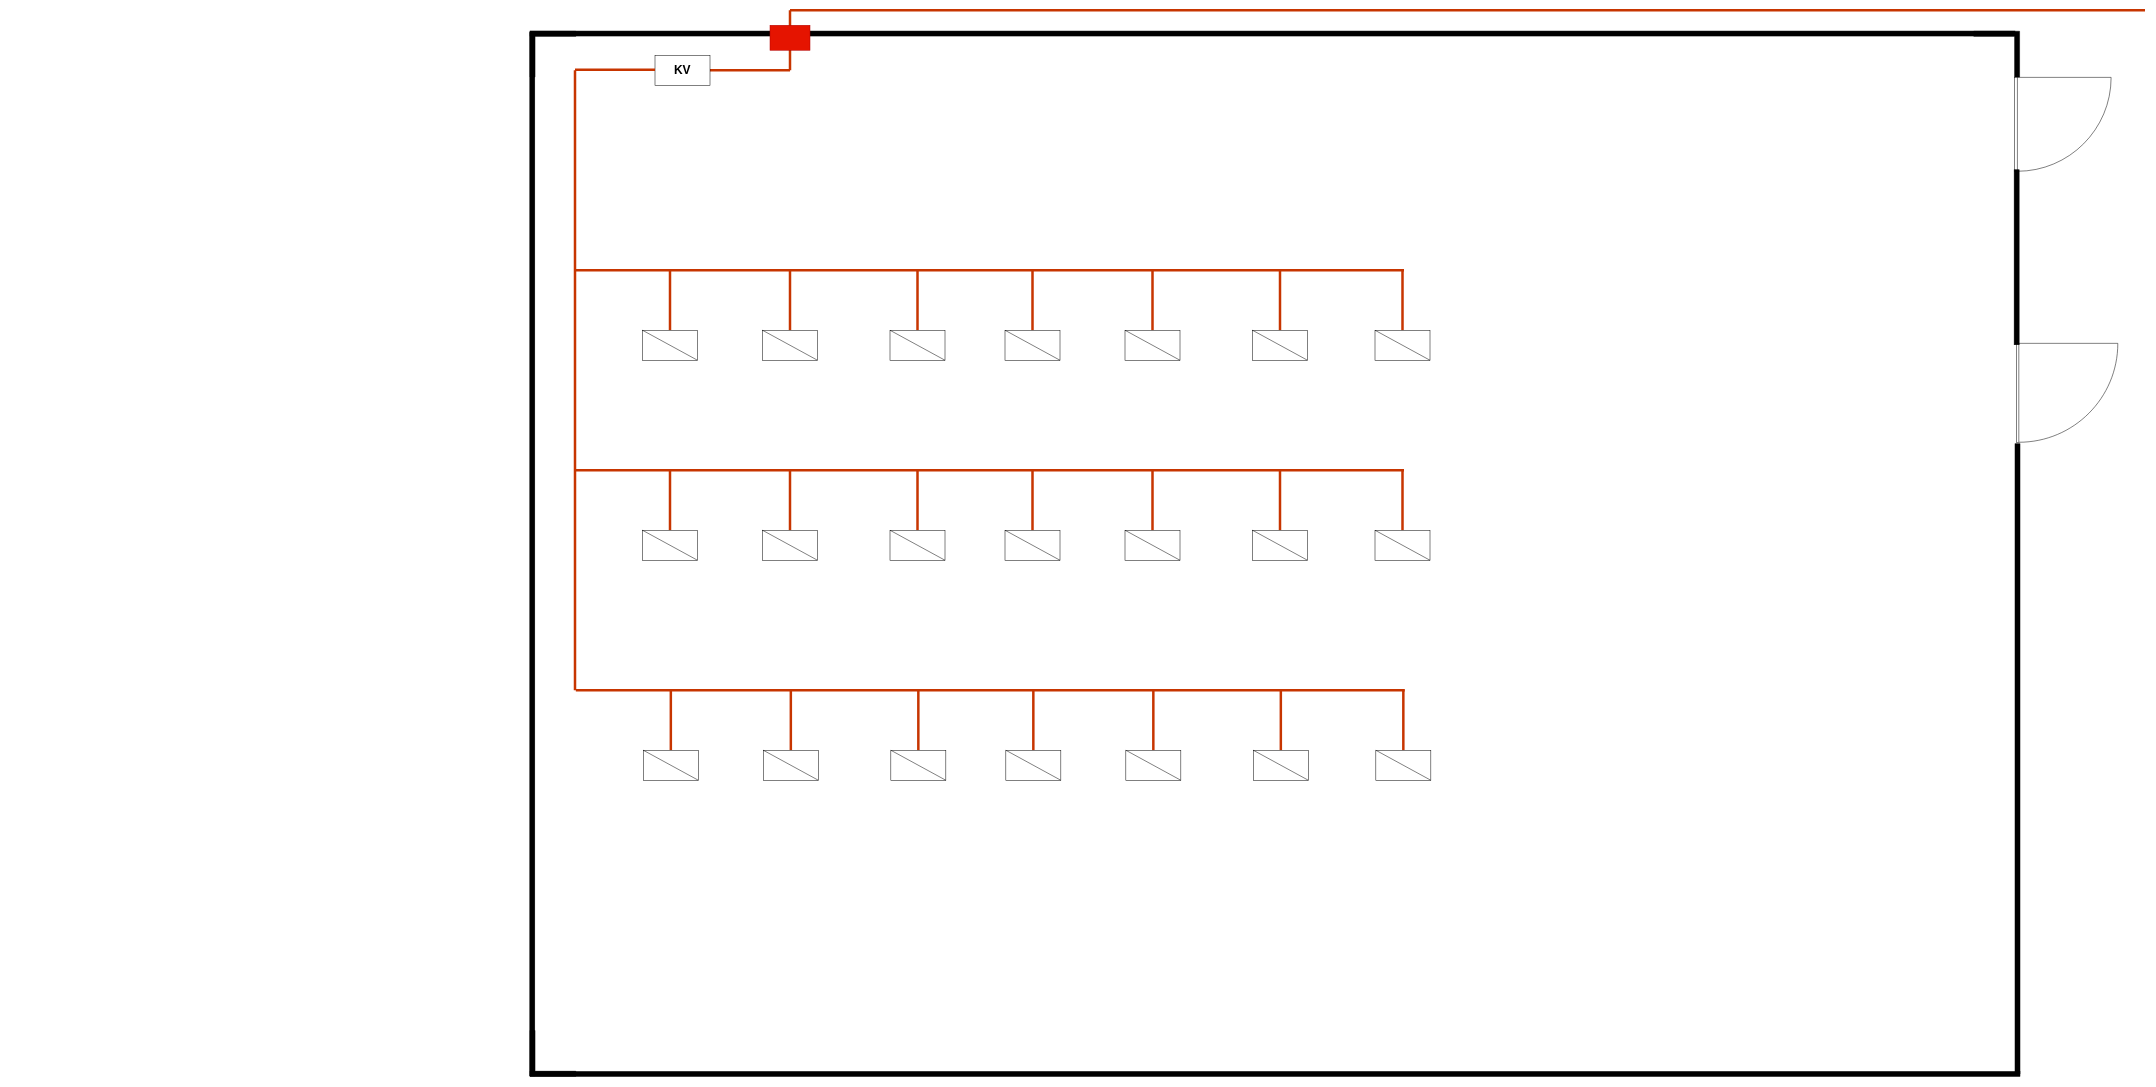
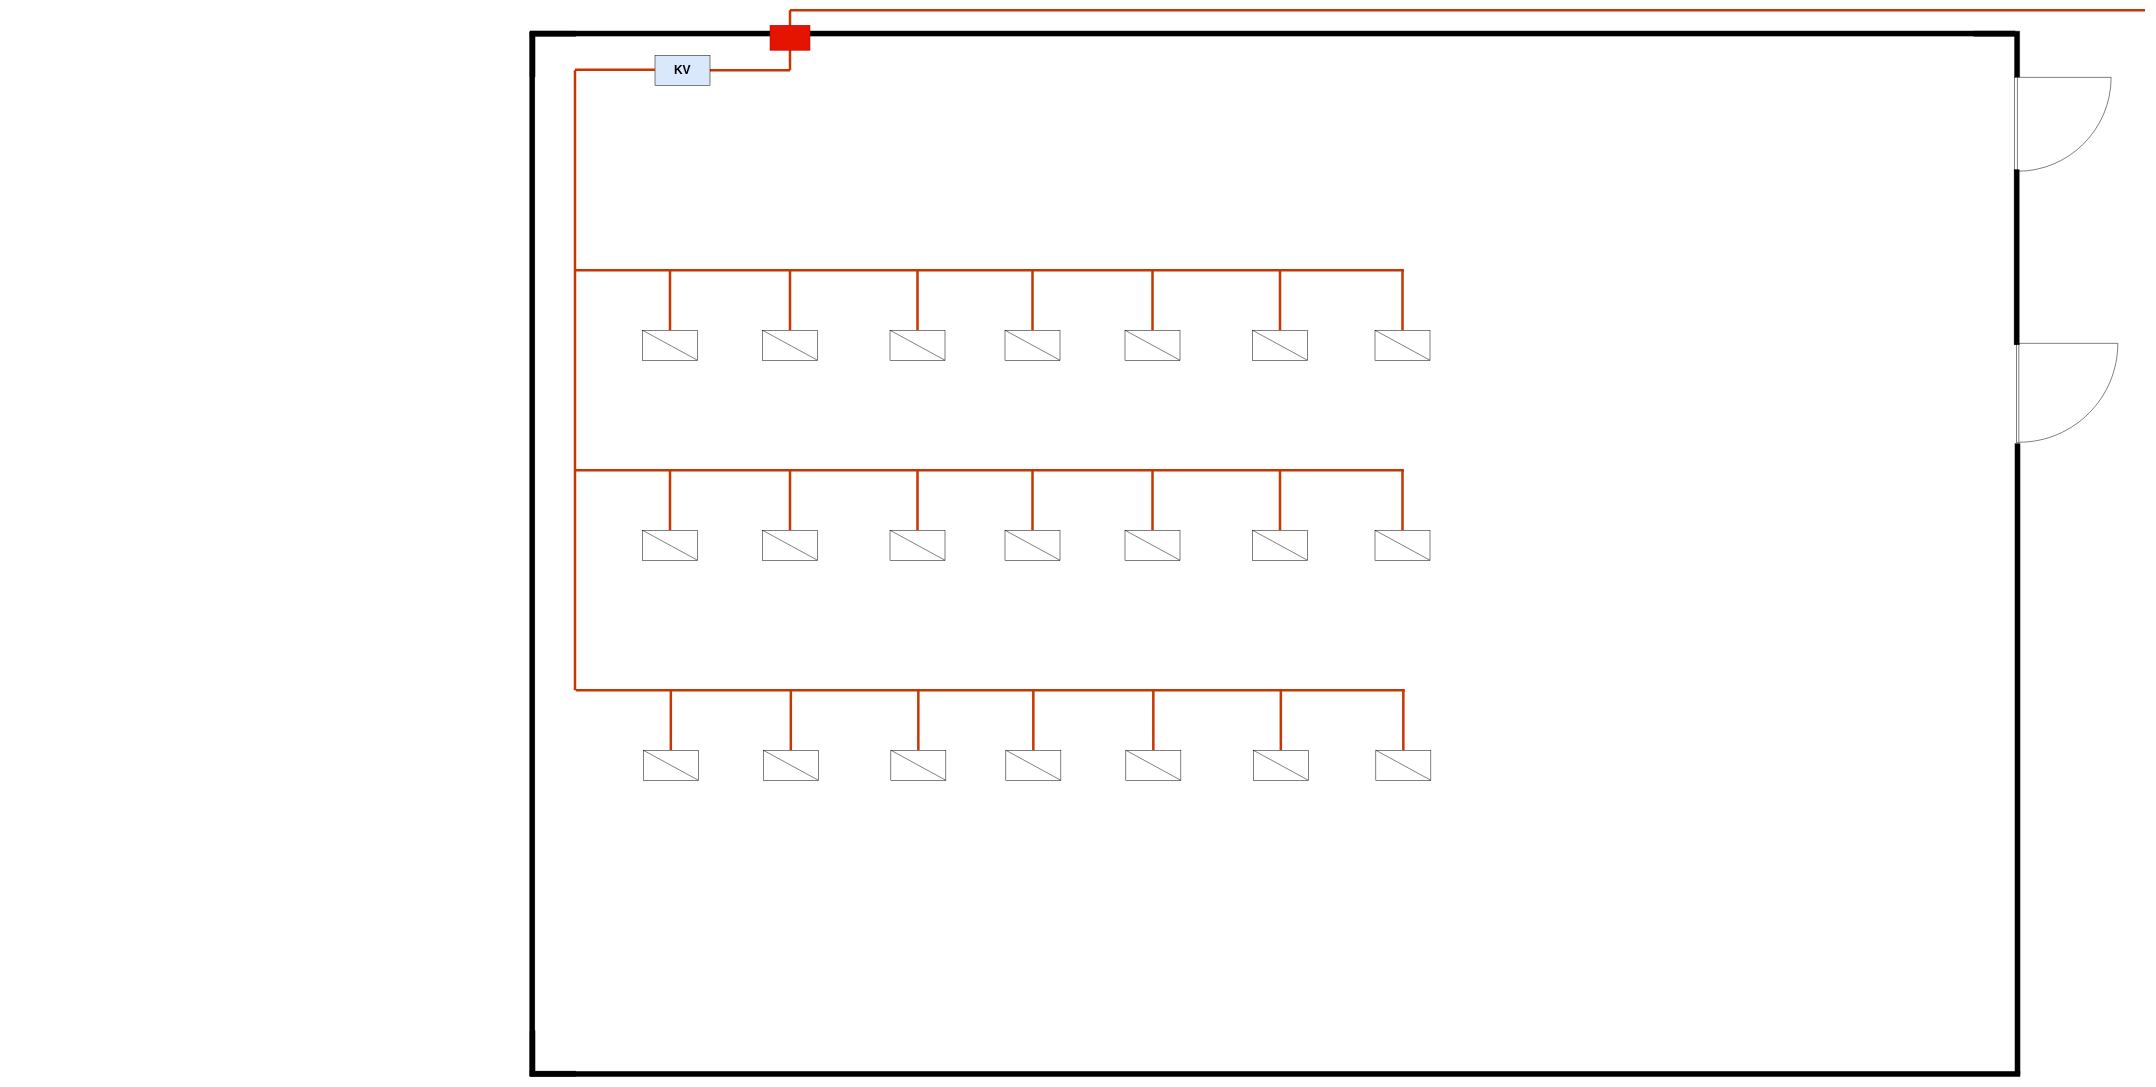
(682, 70) -> (682, 70)
